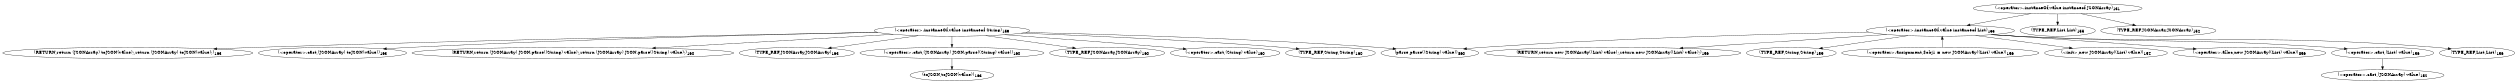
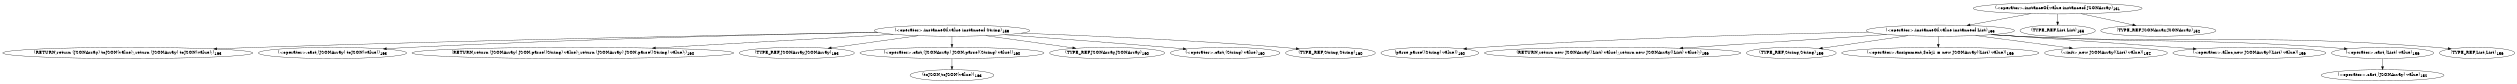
(1210, 38) -> none
(1942, 43) -> (1938, 40)
(1461, 52) -> (1461, 52)
(2302, 52) -> (2302, 52)
